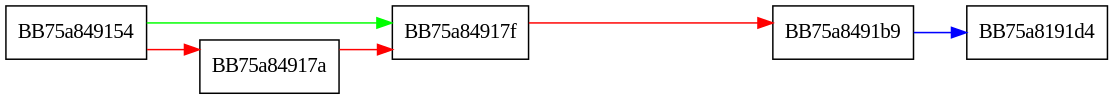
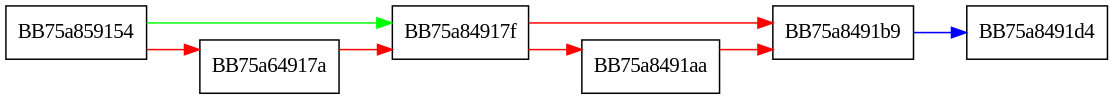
(76, 33) -> (76, 33)
(1037, 33) -> (1037, 33)
(269, 67) -> (269, 67)
none -> (651, 67)
